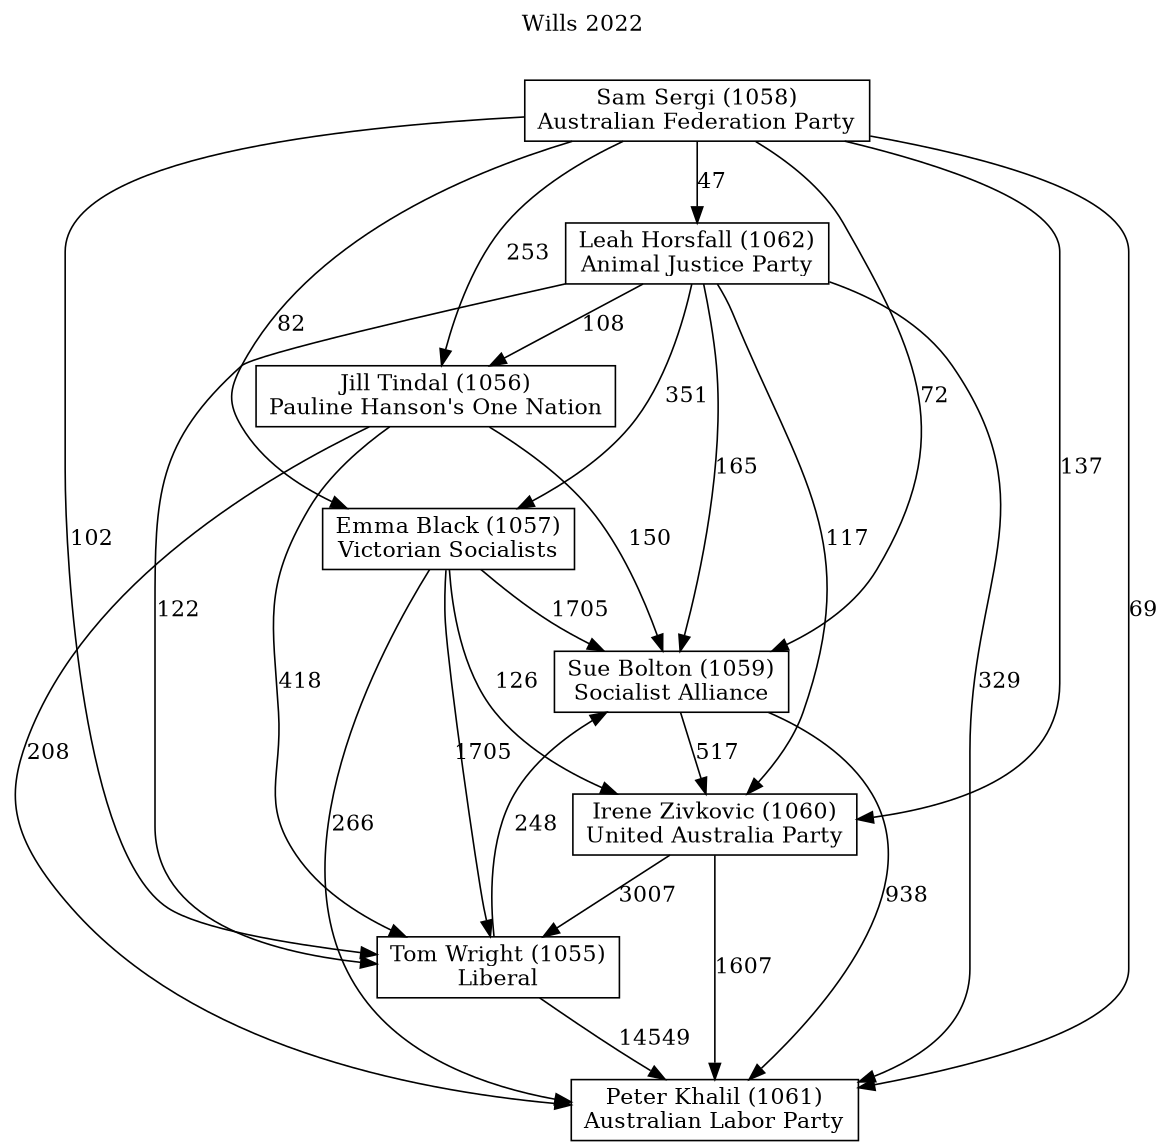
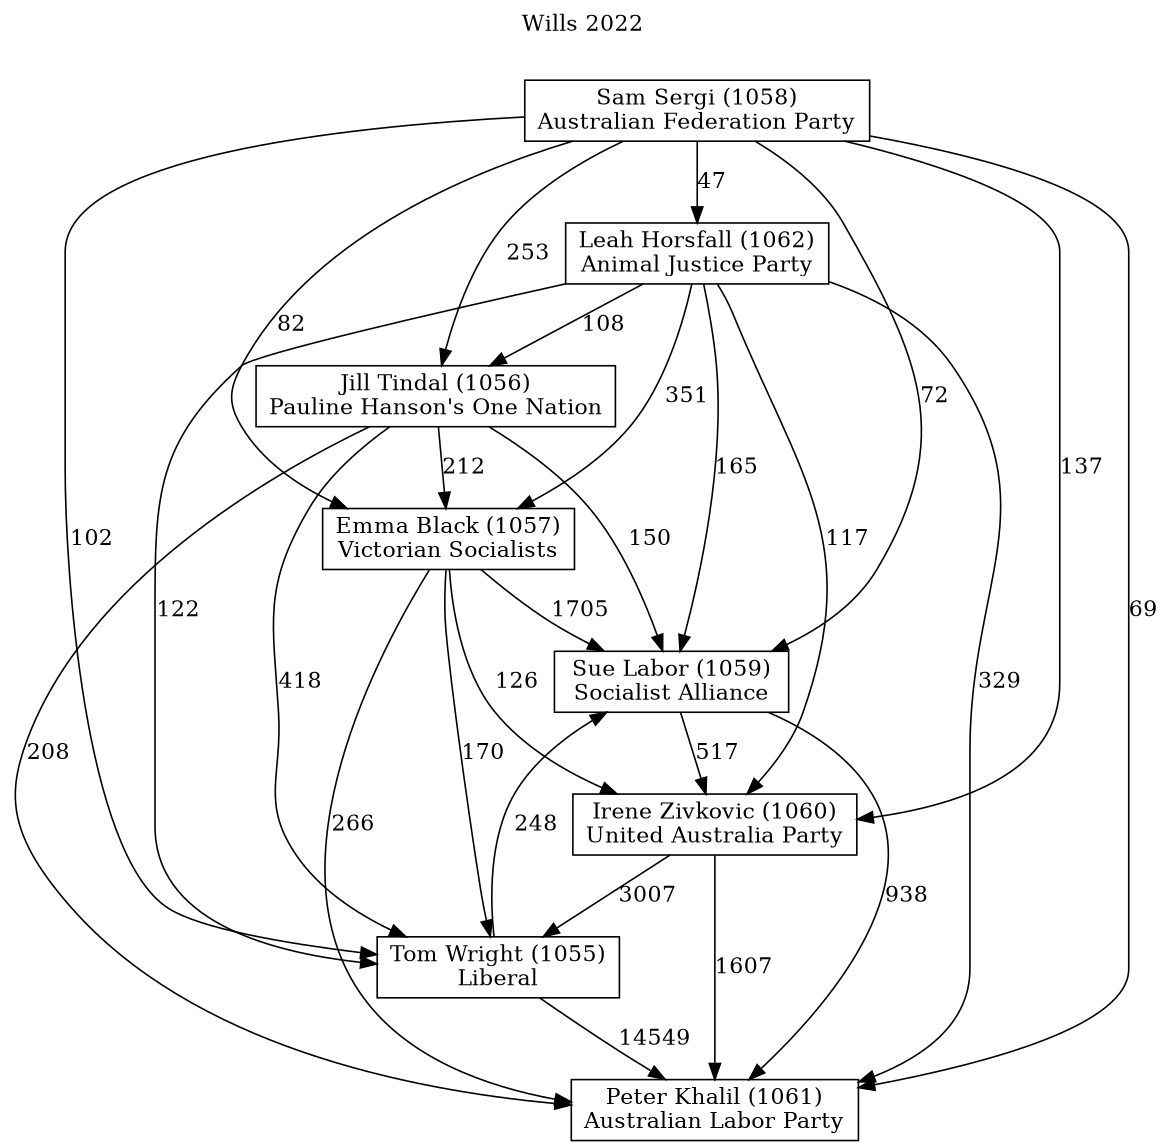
none -> (441, 459)
(672, 682) -> (672, 682)
(484, 753) -> (484, 753)
